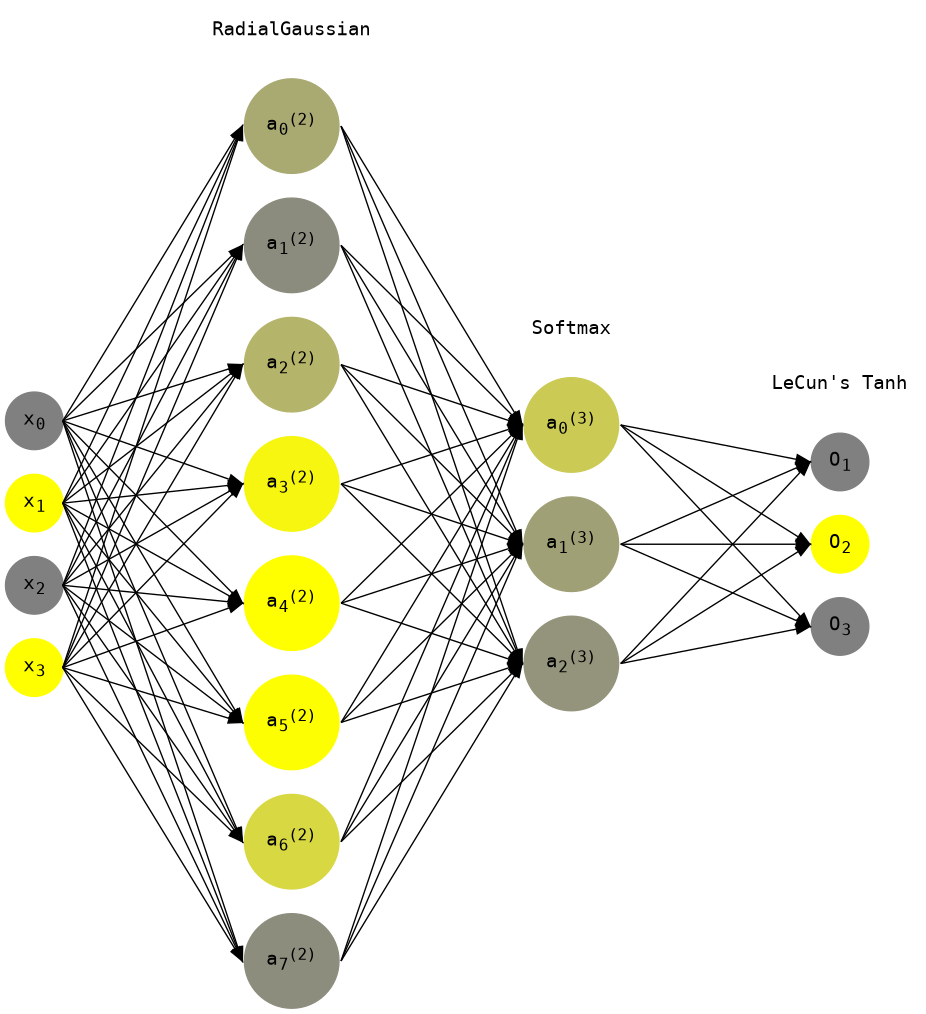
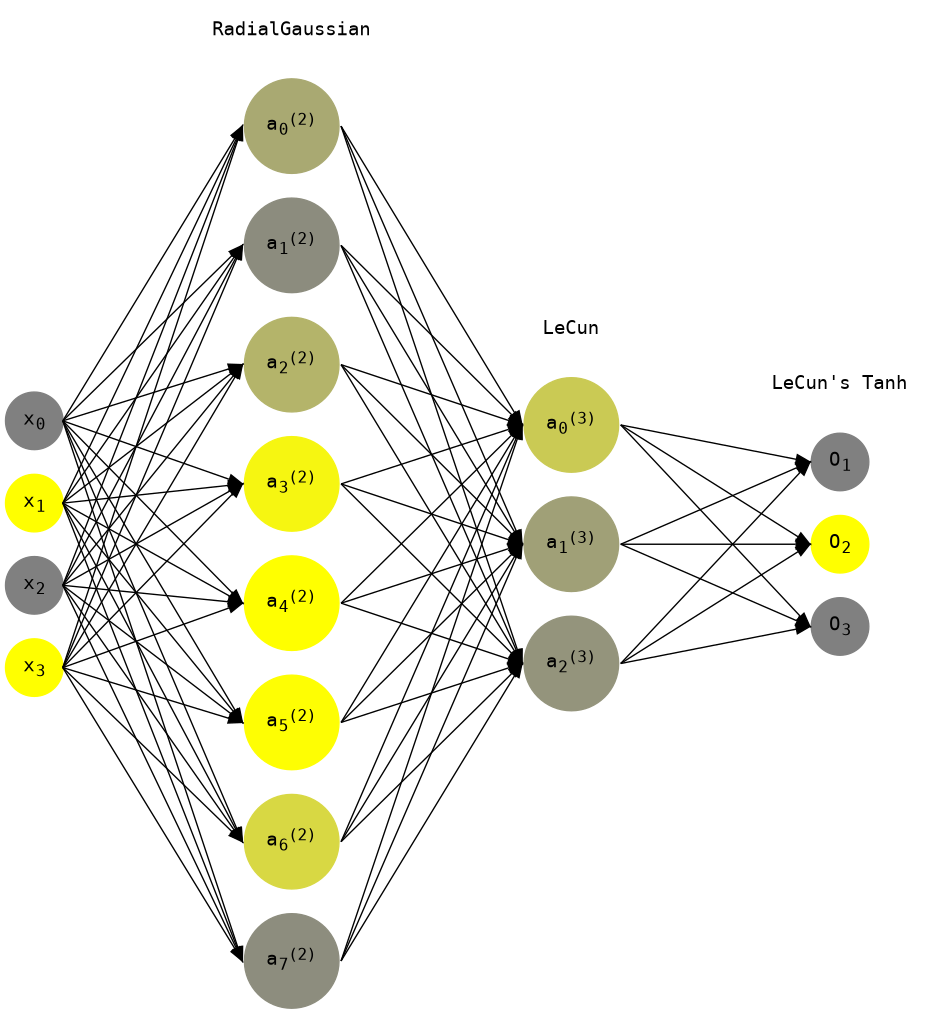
(571, 329) -> (571, 329)
